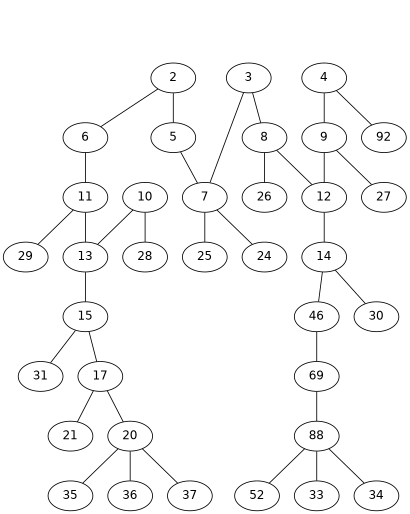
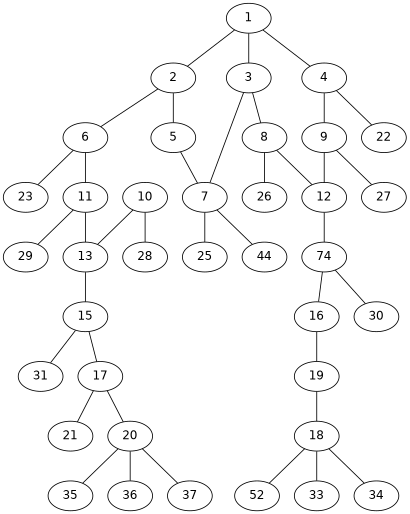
none -> (249, 18)
(384, 138) -> (384, 138)
none -> (26, 197)
(265, 257) -> (265, 257)
(324, 257) -> (324, 257)
(317, 317) -> (317, 317)
(317, 376) -> (317, 376)
(317, 436) -> (317, 436)
